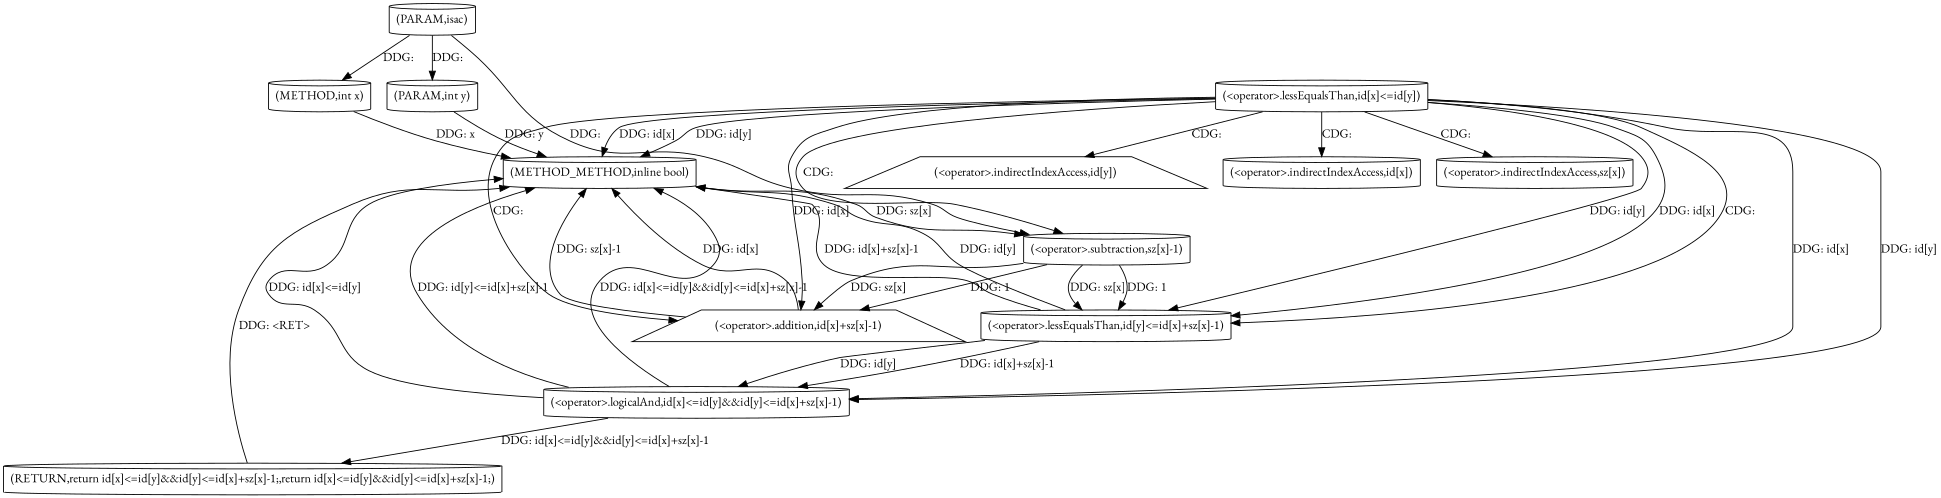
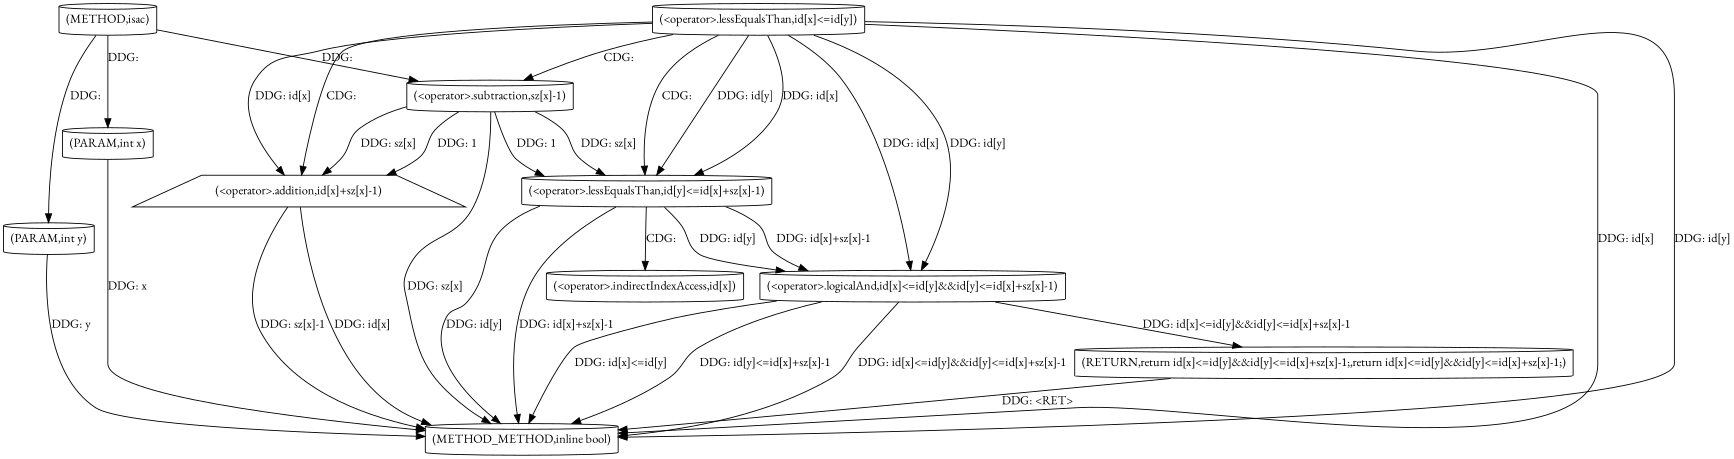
(432, 19) -> (108, 19)
(320, 96) -> (108, 144)
(1322, 130) -> (646, 234)
(1026, 173) -> none
(1535, 173) -> none
(864, 209) -> (410, 265)
